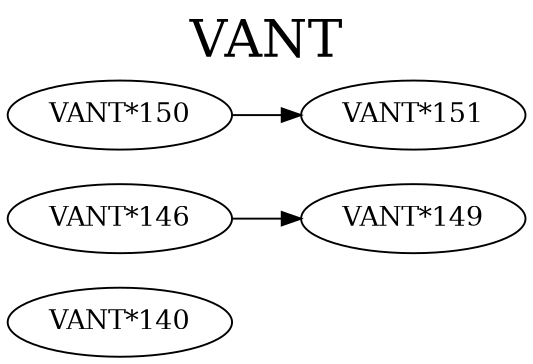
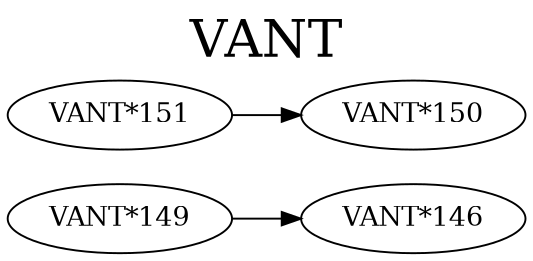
(257, 115) -> (257, 115)
(257, 219) -> (257, 219)
(120, 322) -> none
